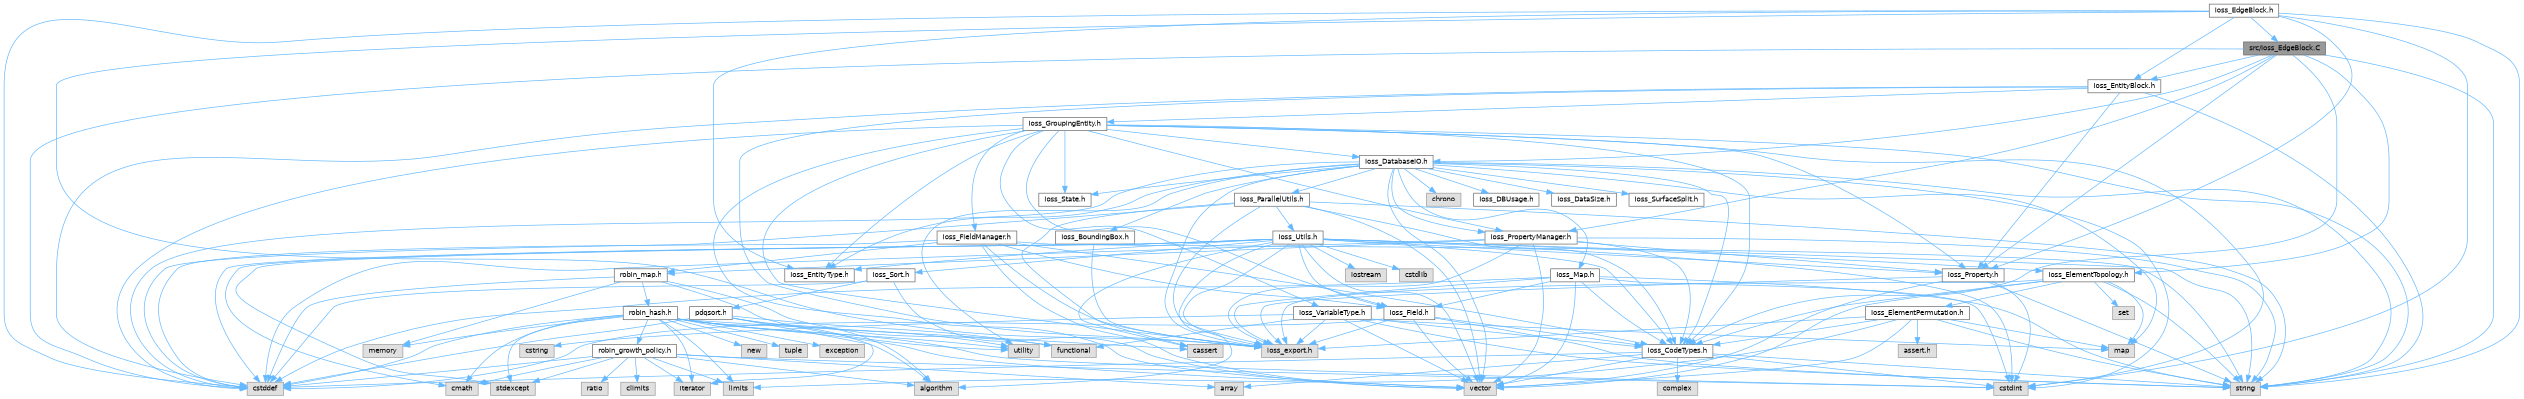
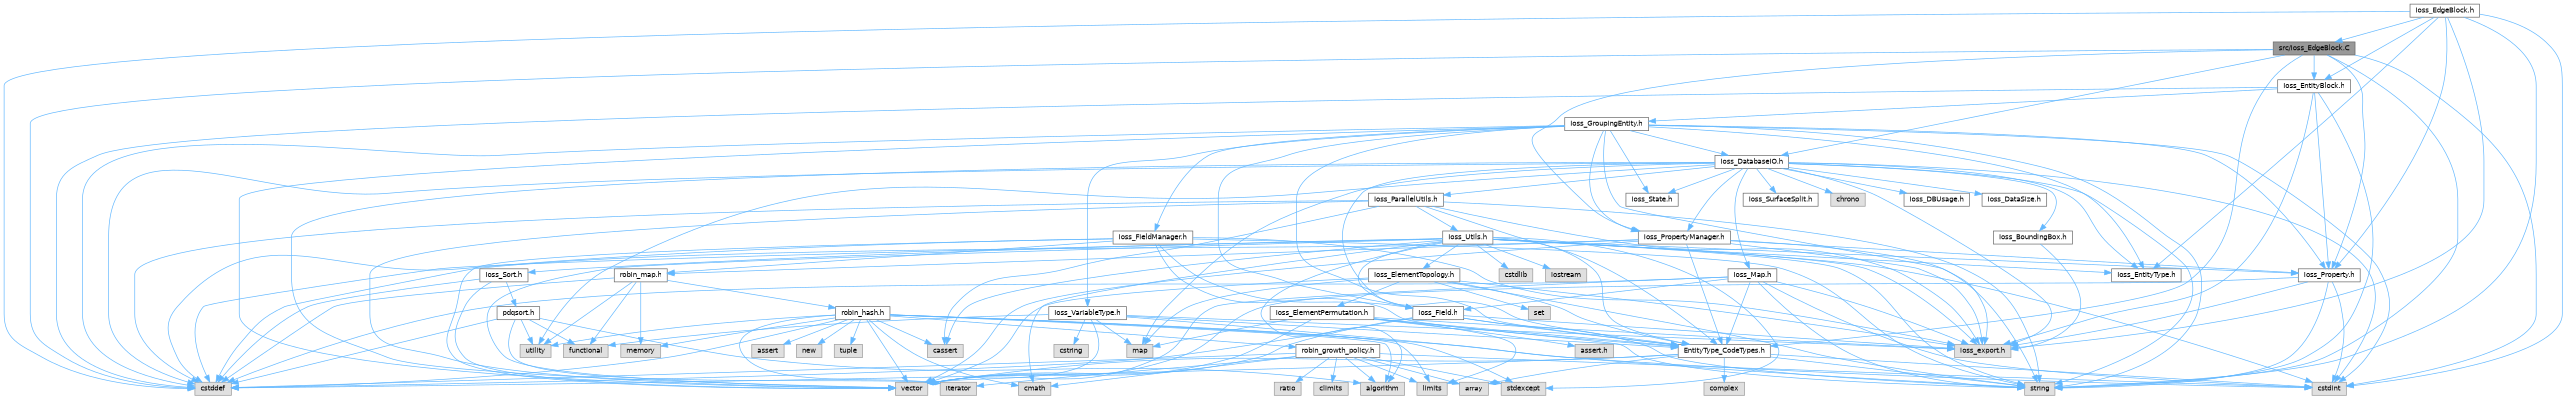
(2366, 235) -> (2535, 242)
(842, 351) -> (768, 351)
(1678, 351) -> (1724, 351)
